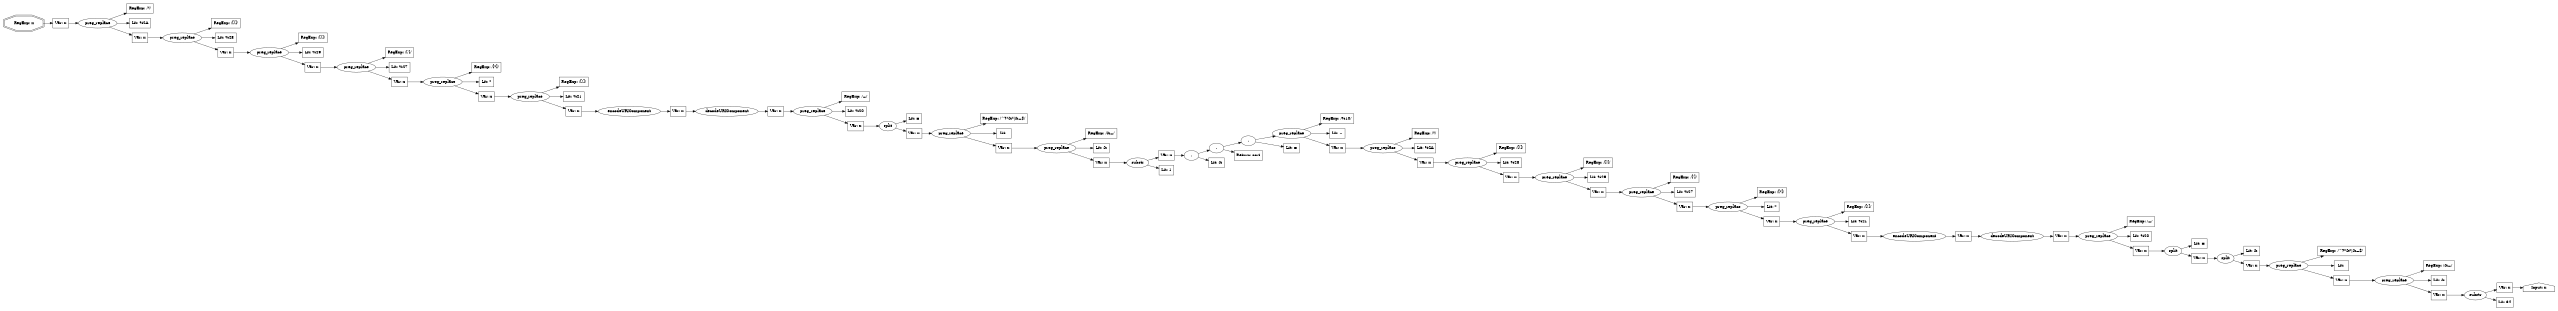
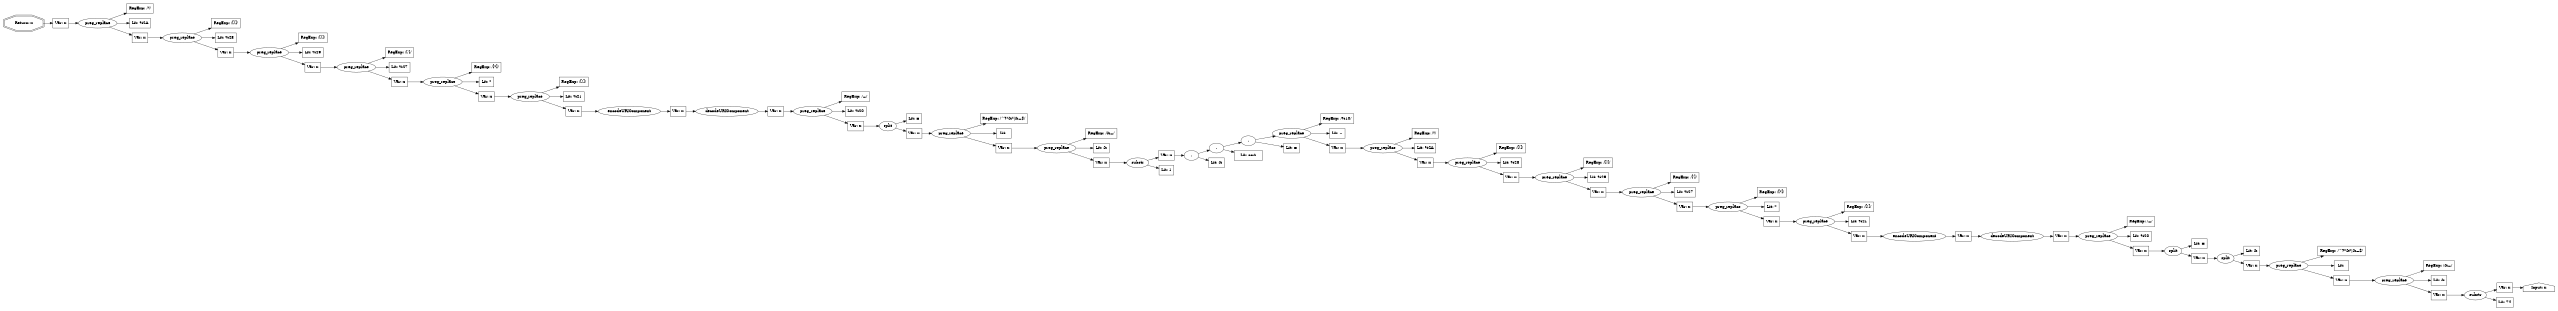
(24, 23) -> (24, 23)
(1248, 155) -> (1248, 155)
(2505, 302) -> (2505, 302)
